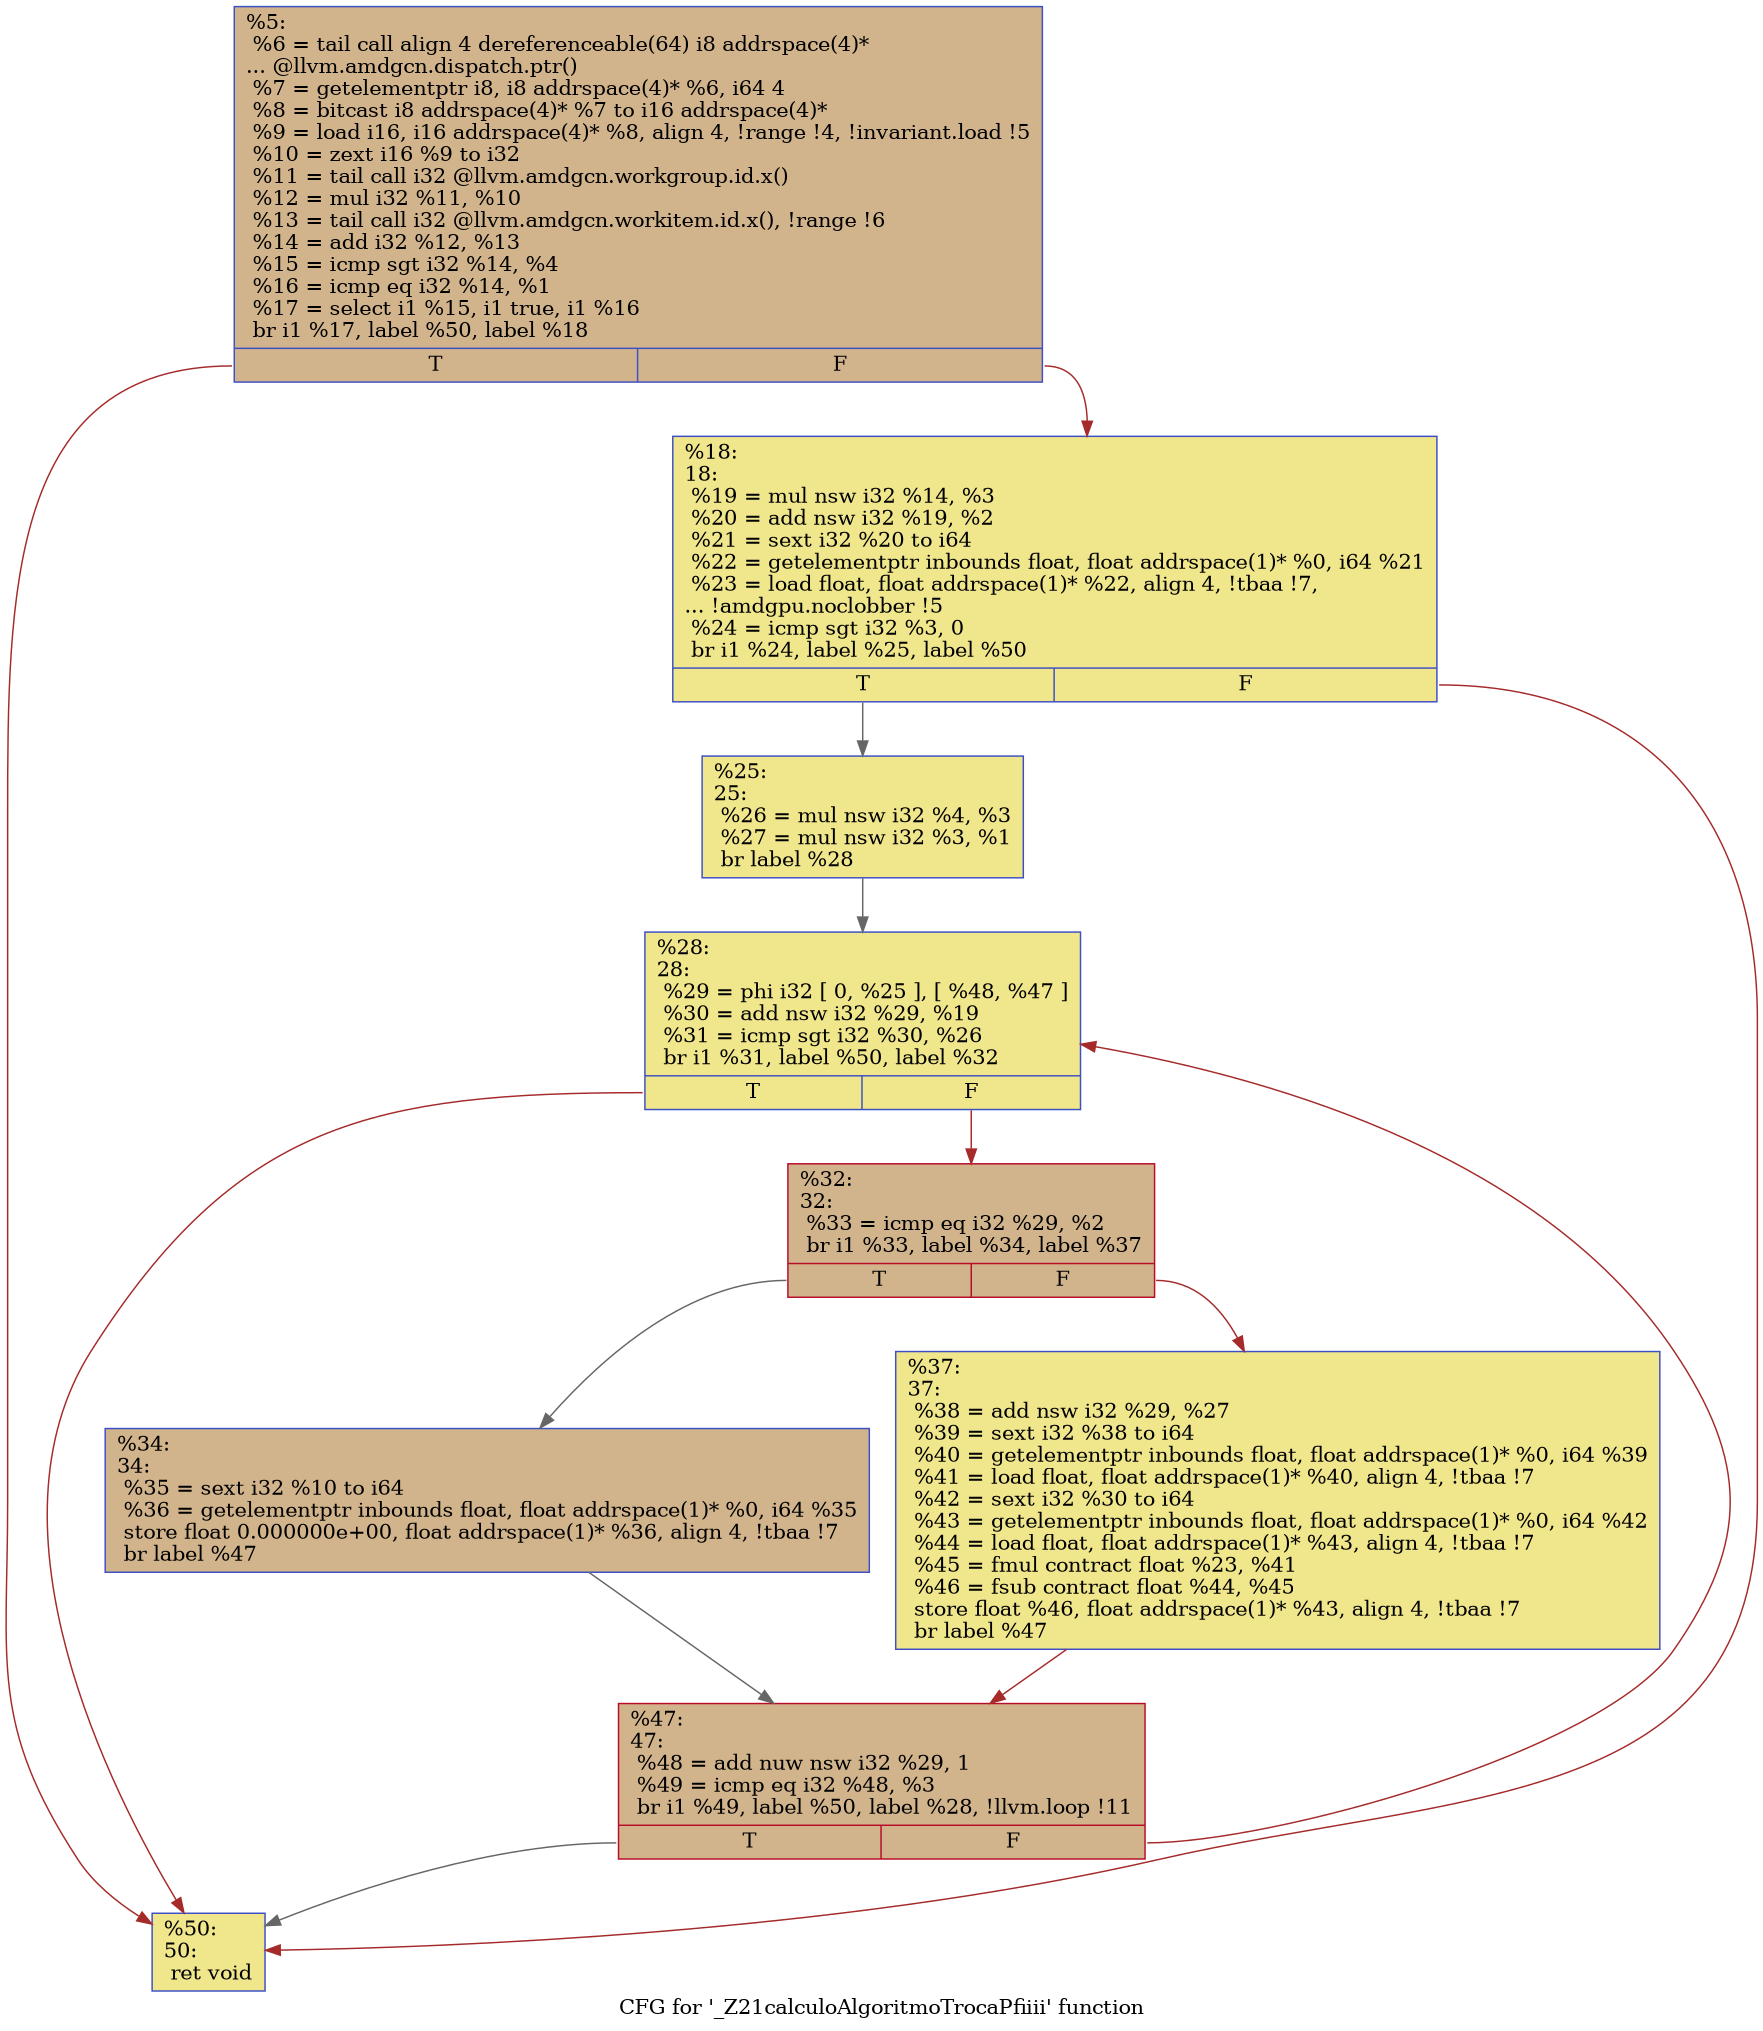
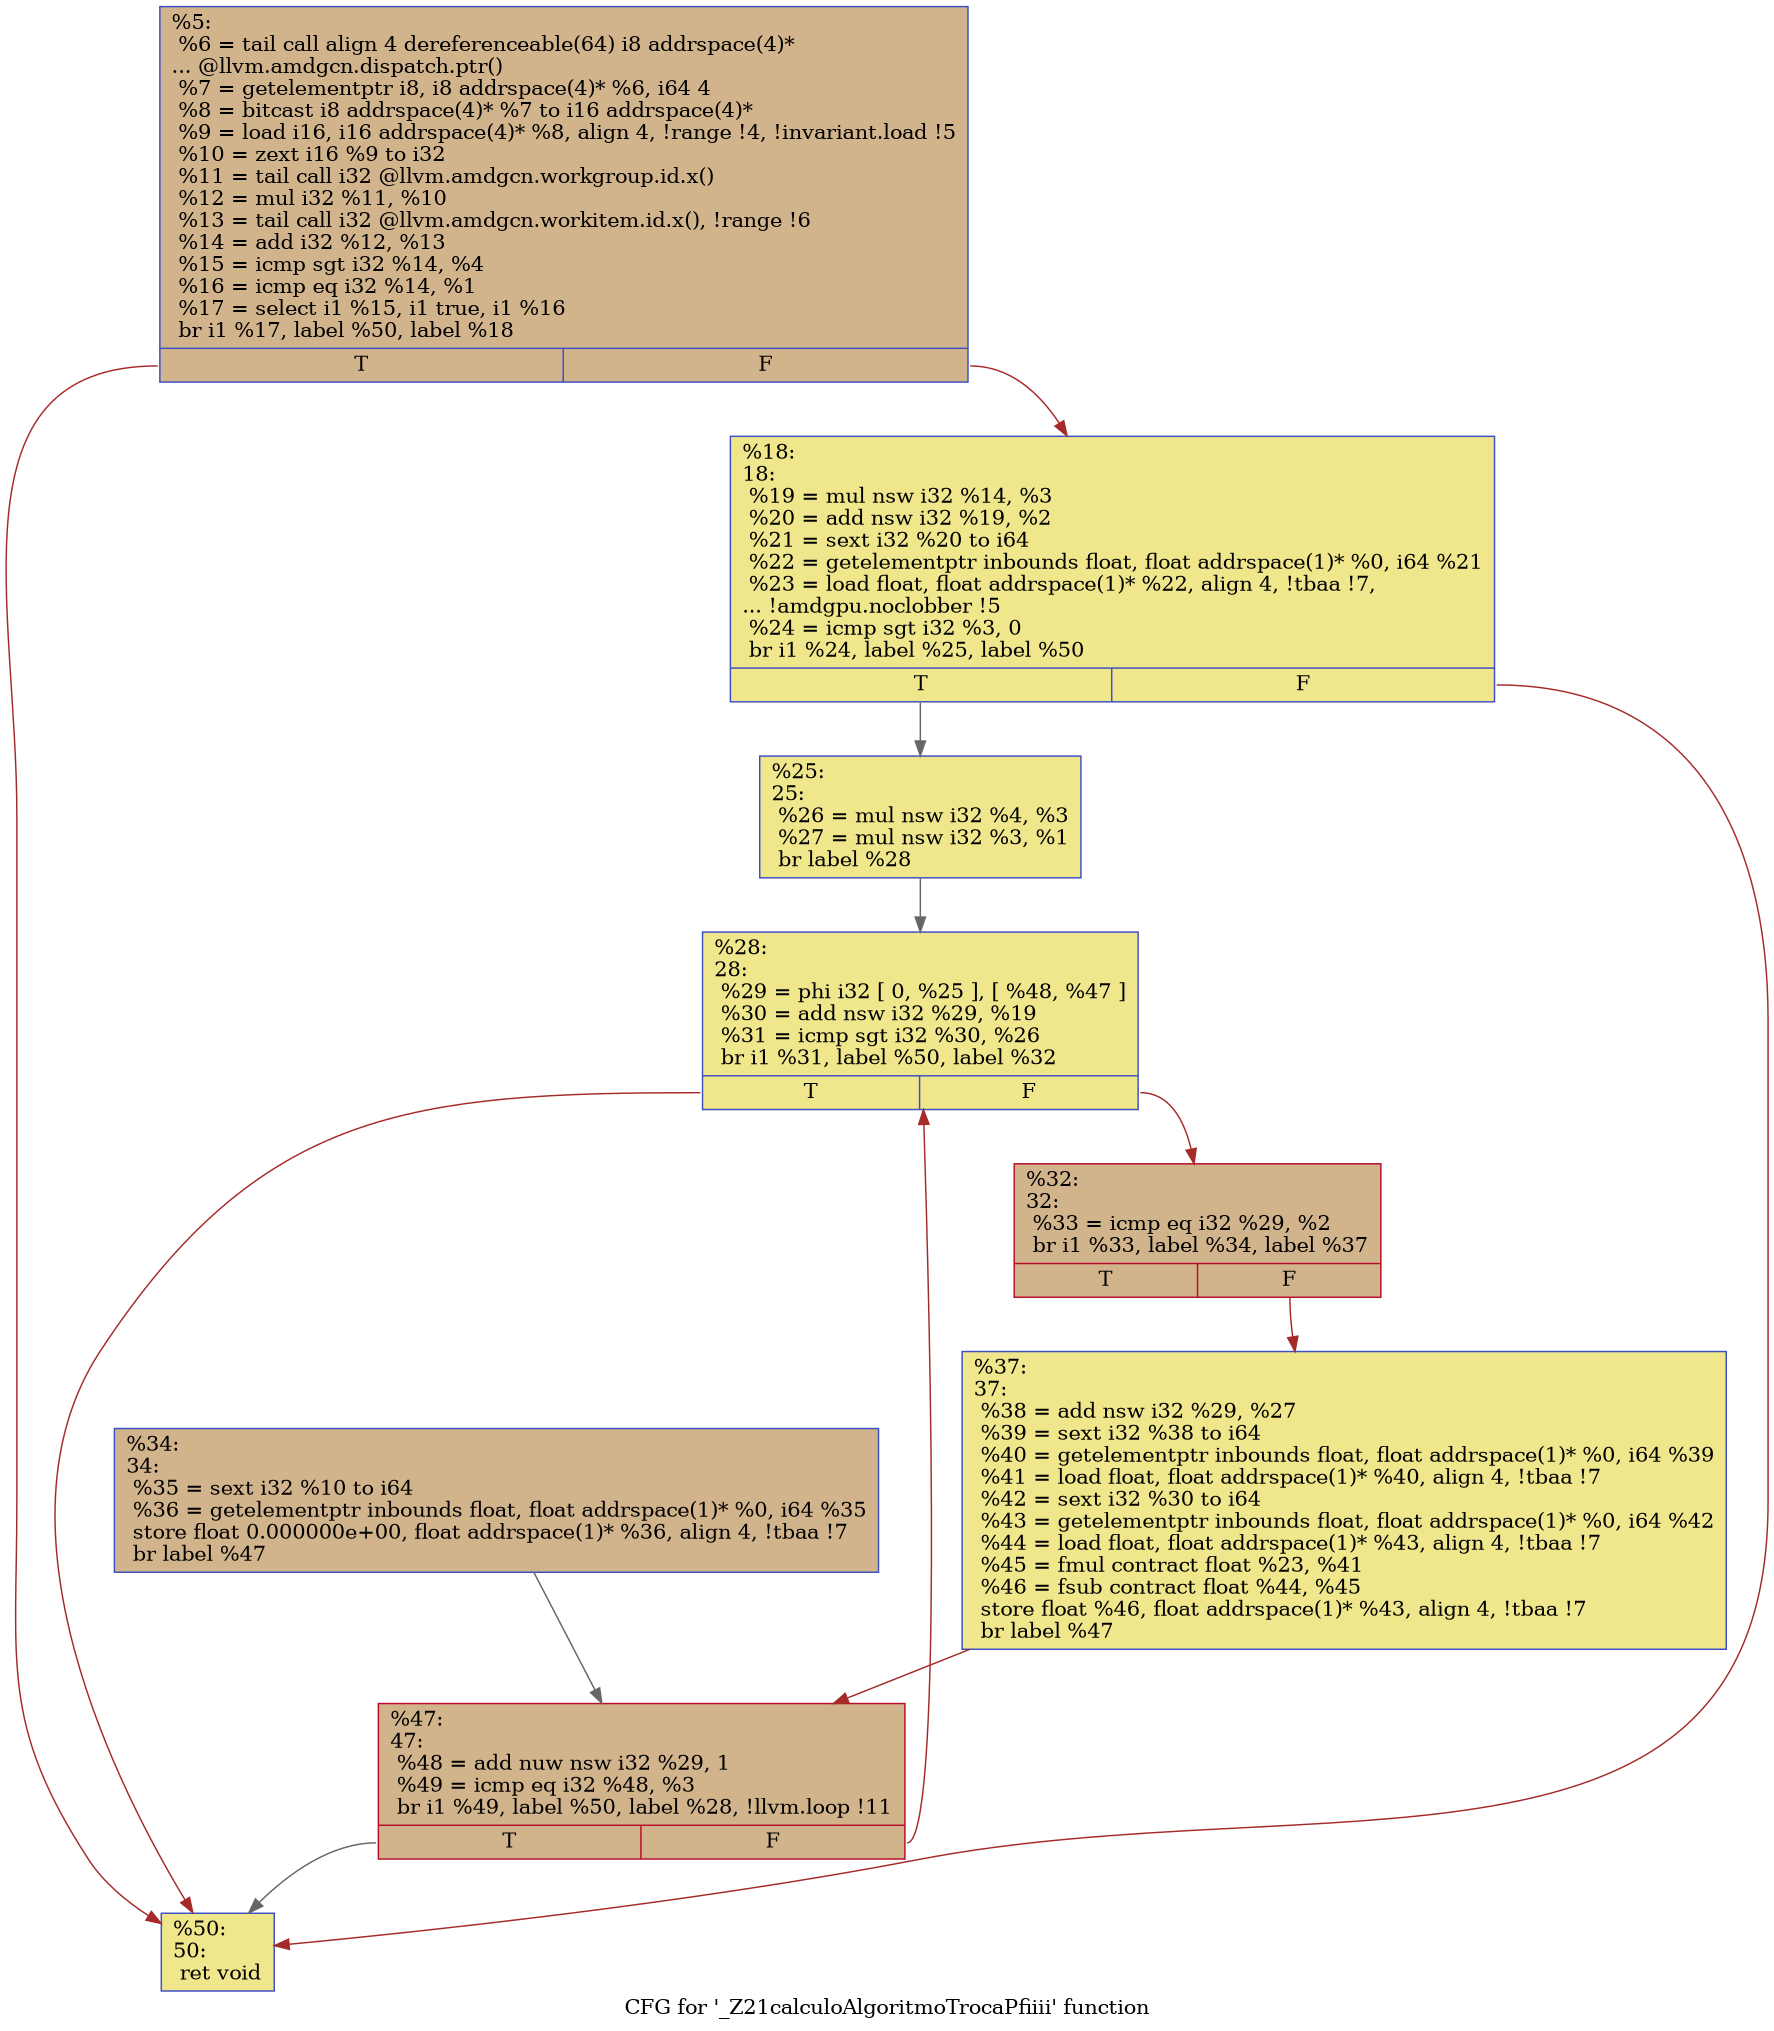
(655, 1324) -> none
